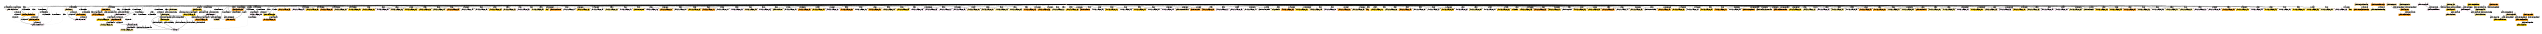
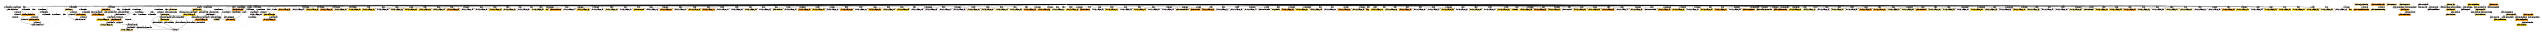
none -> (2415, 8)
(2285, 10) -> (2285, 10)
